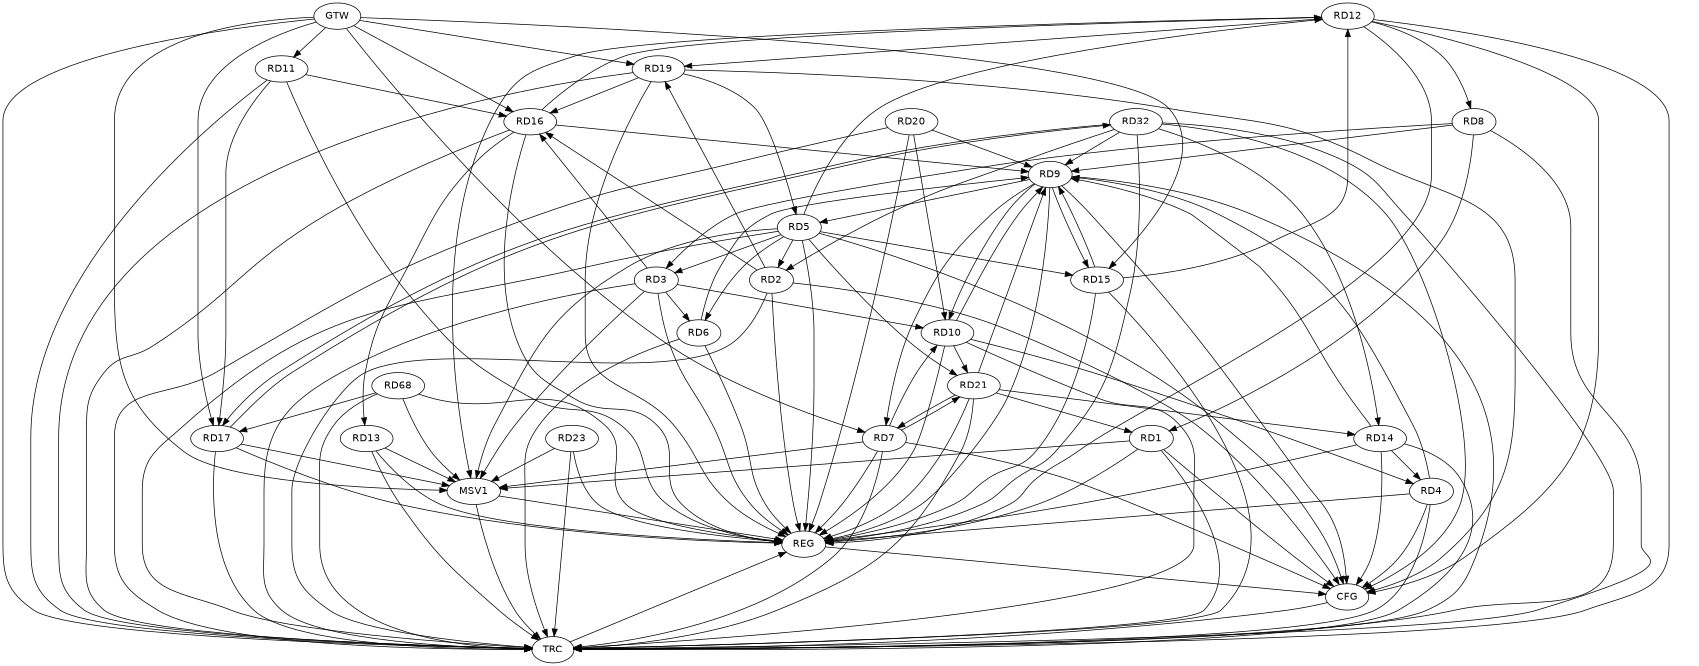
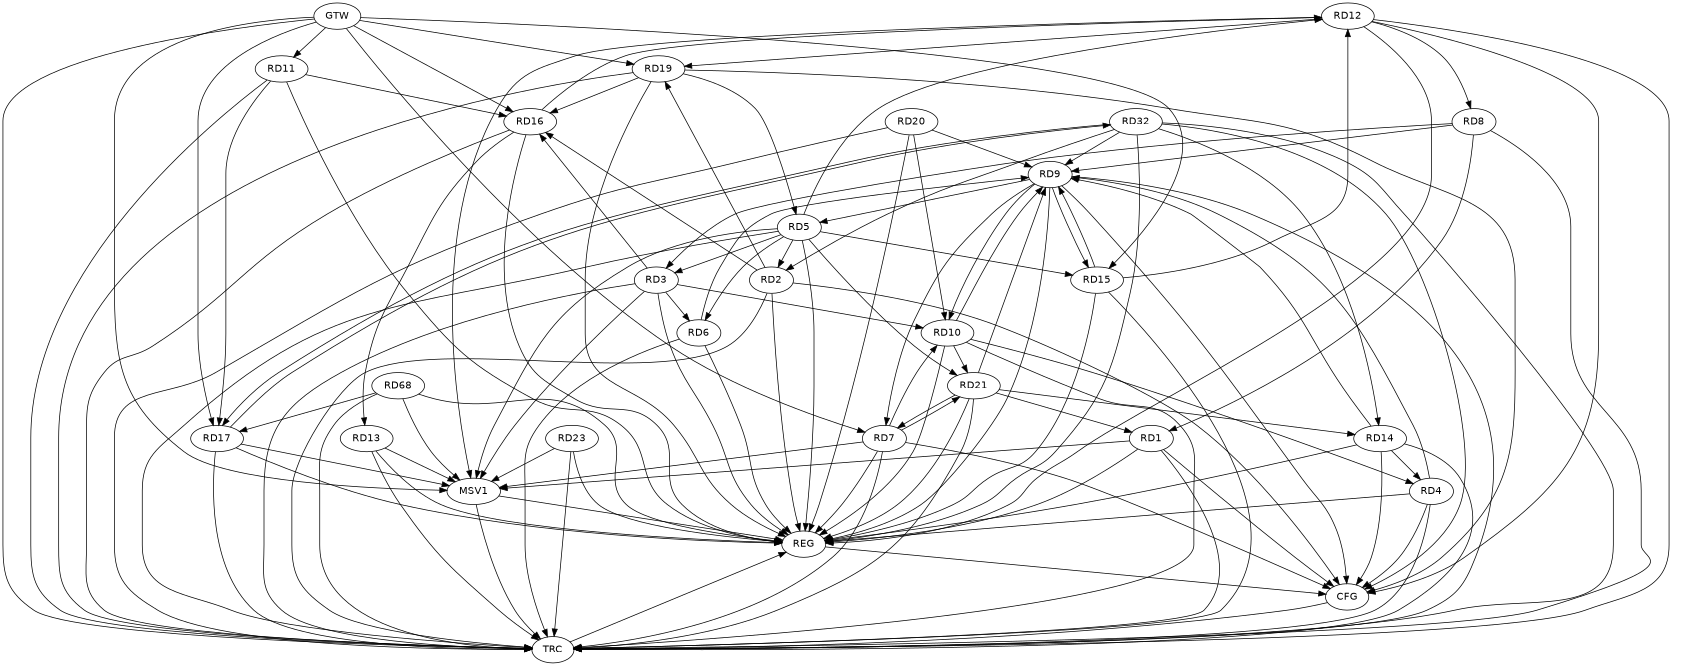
(765, 146) -> none
(1103, 346) -> none
